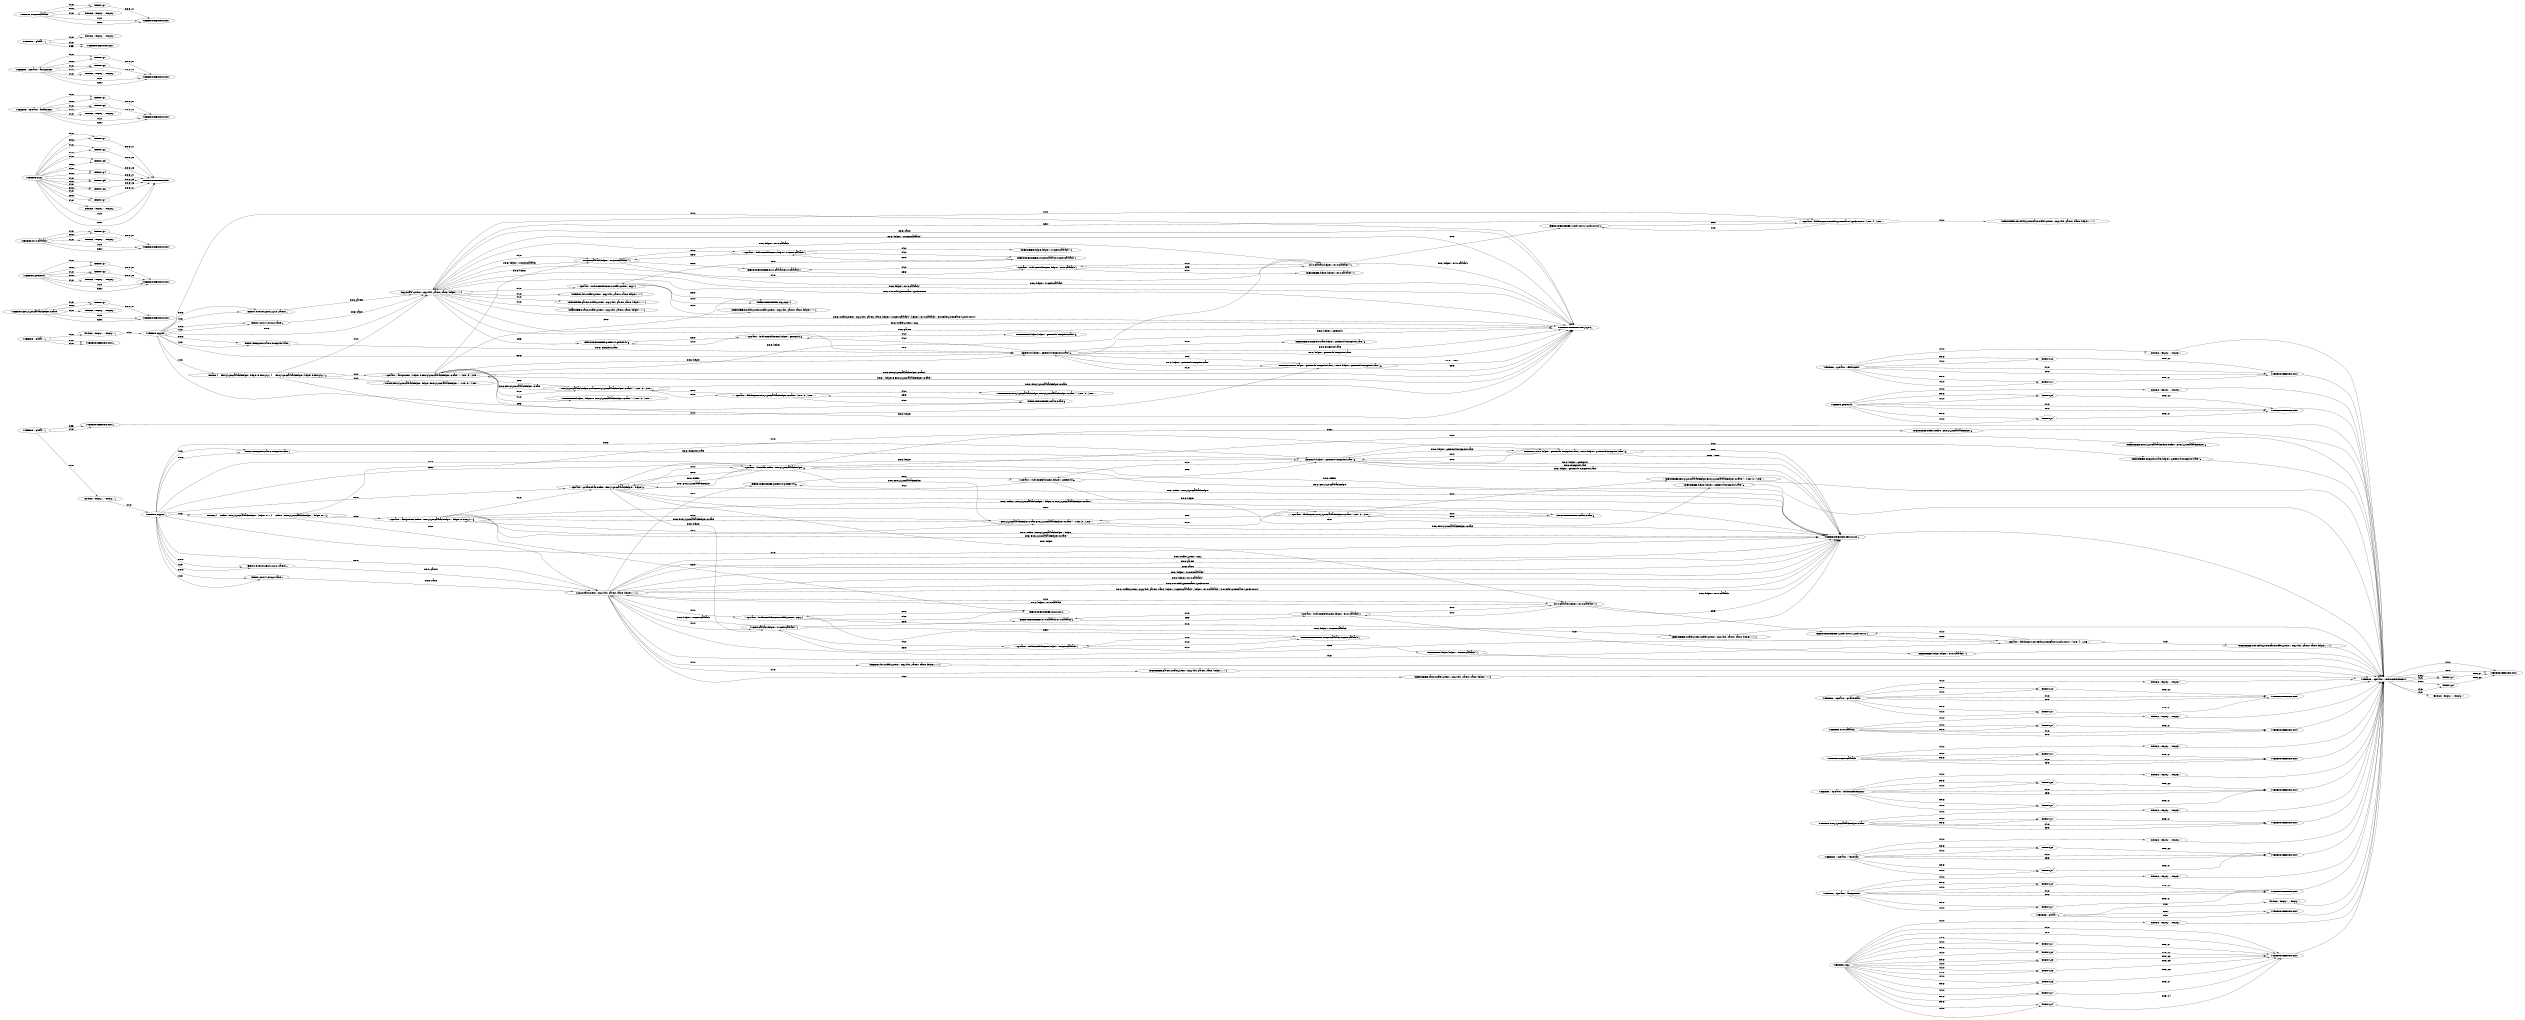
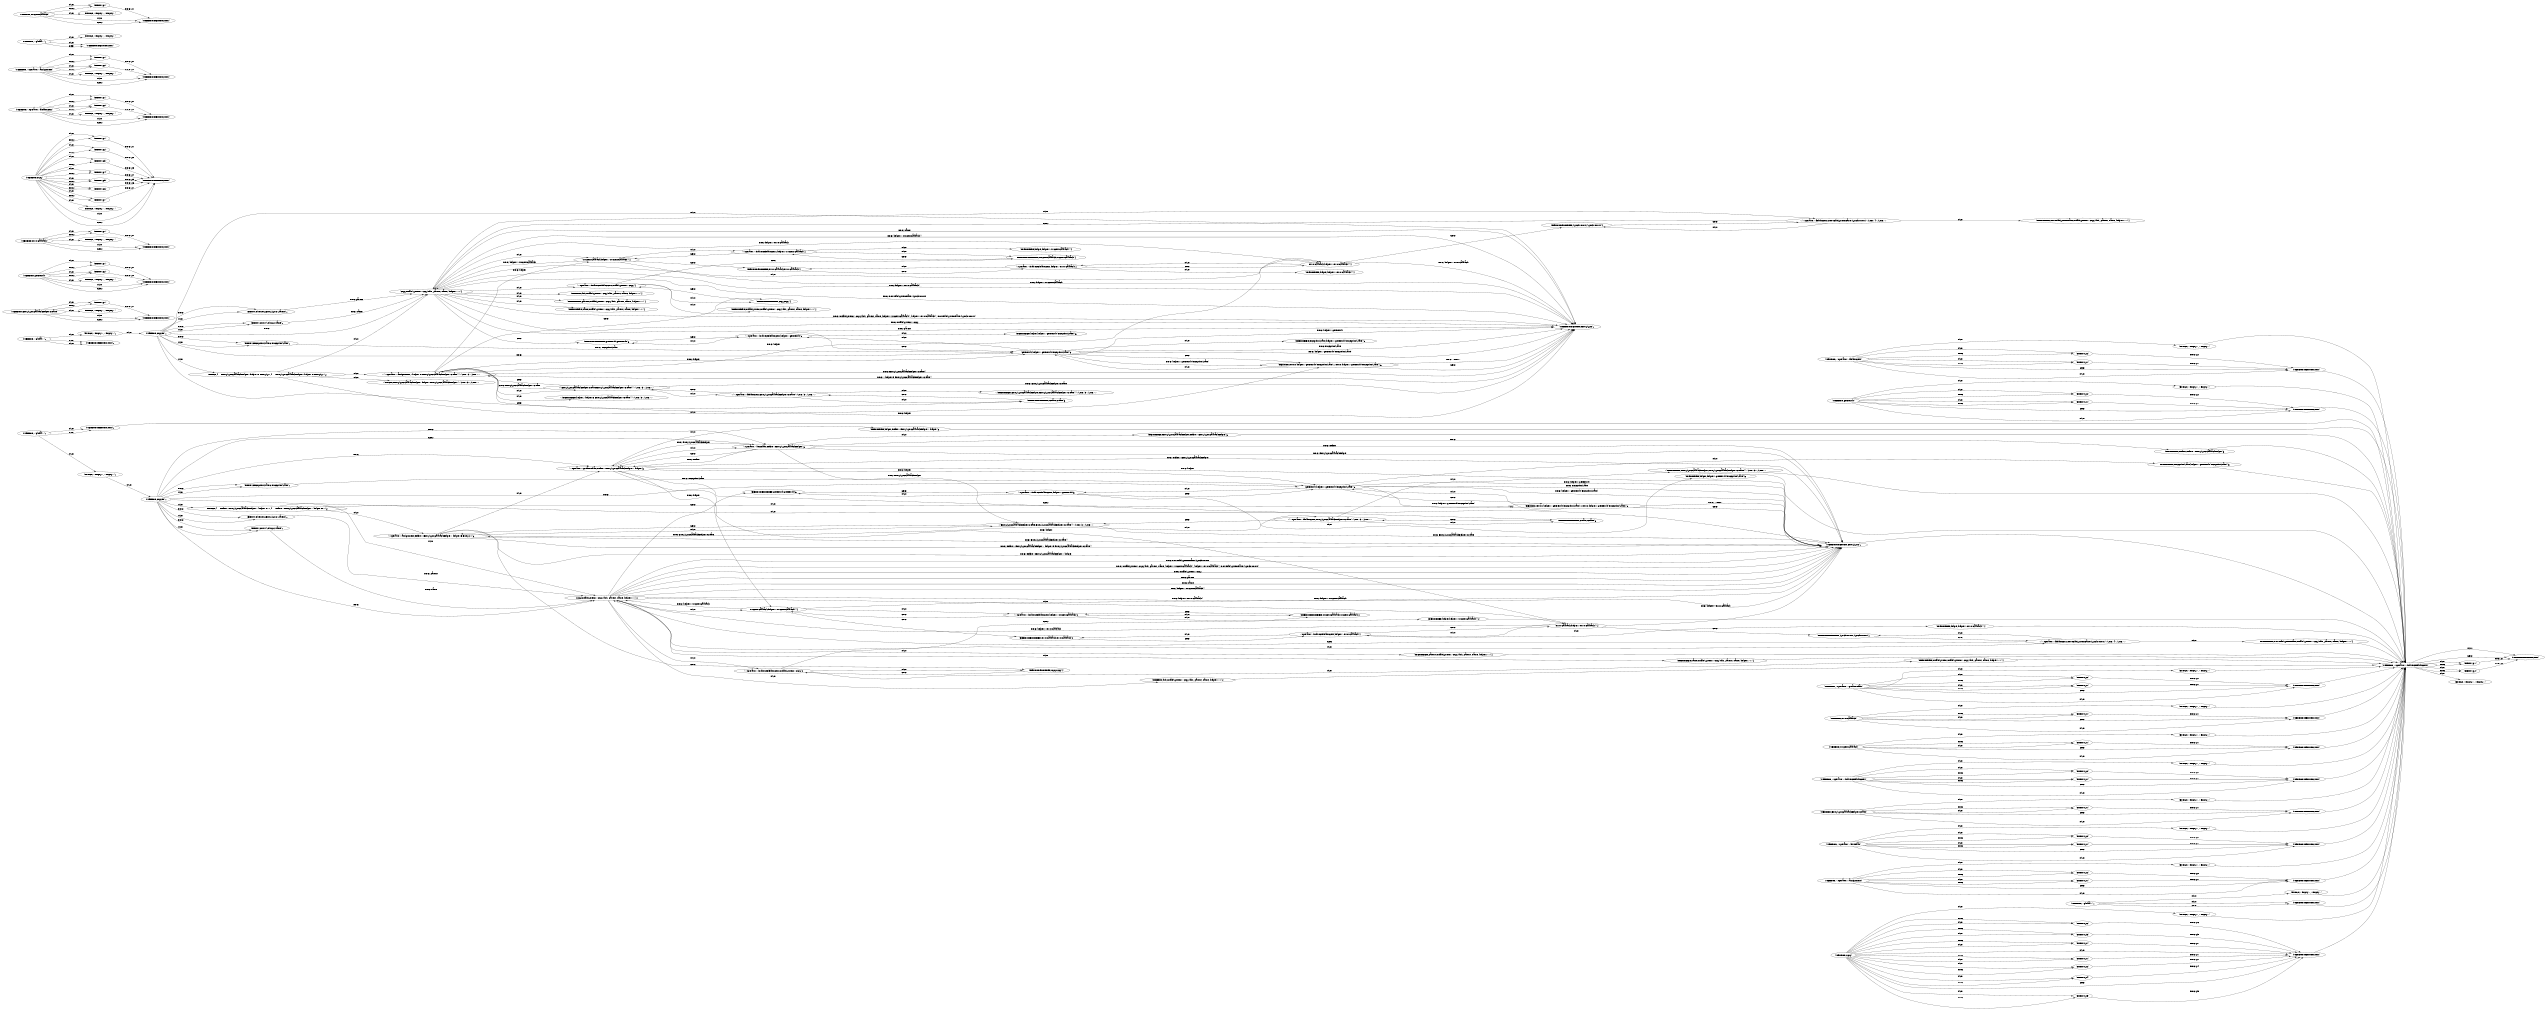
none -> (905, 429)
